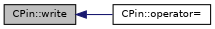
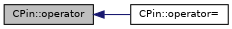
(40, 15) -> (49, 15)
